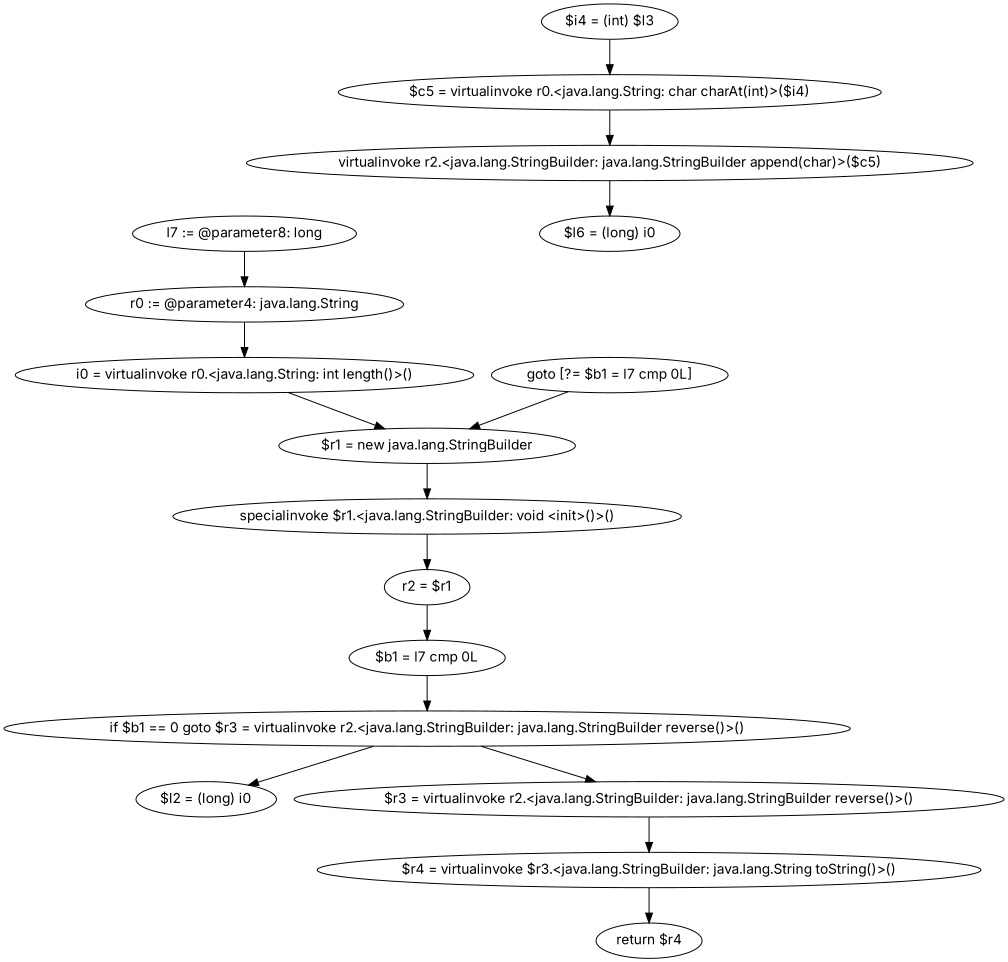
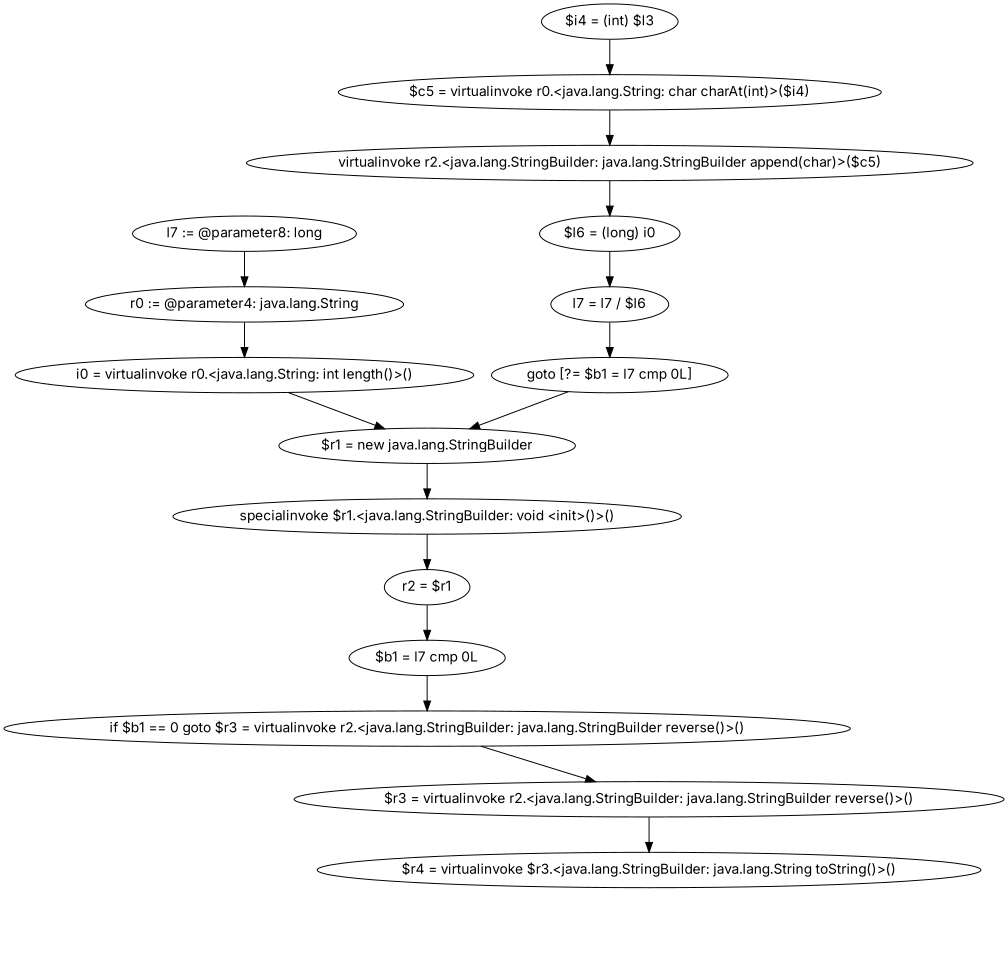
none -> (610, 304)
(206, 799) -> none
(649, 941) -> none
